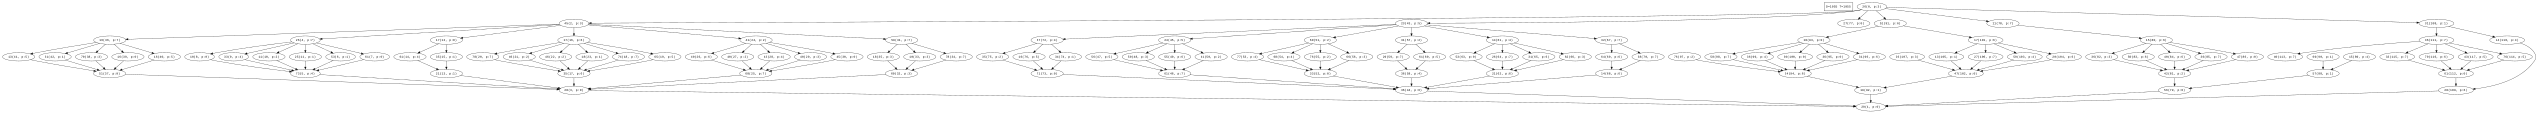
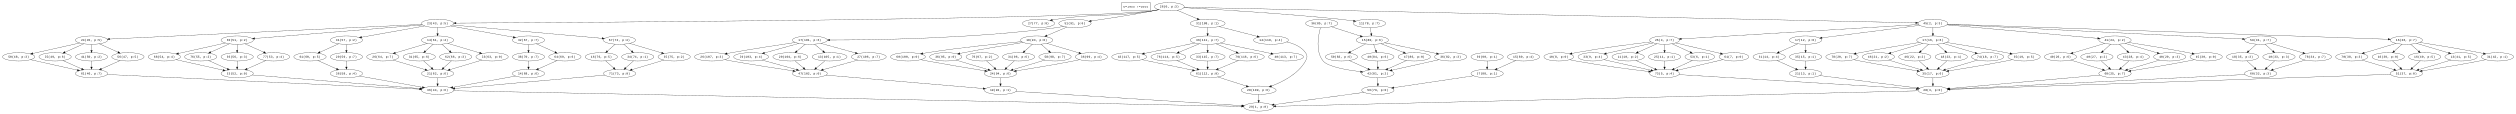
none -> (761, 48)
(2183, 48) -> (1346, 31)
